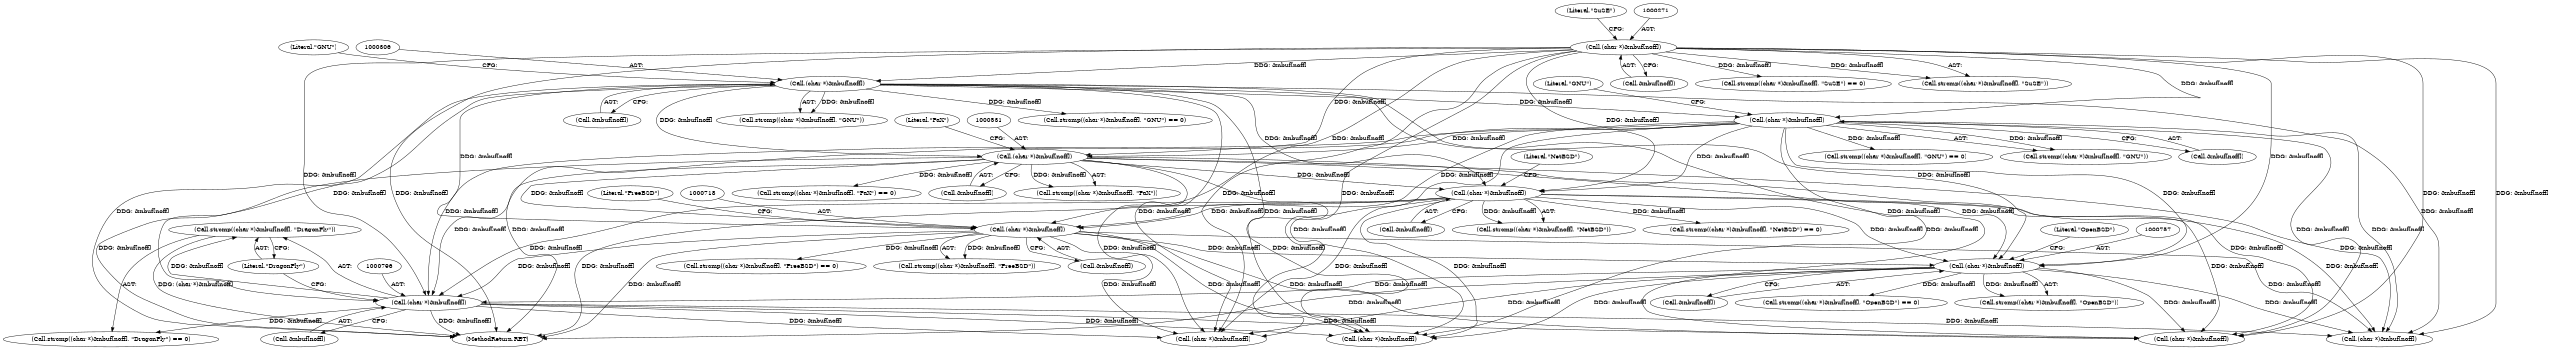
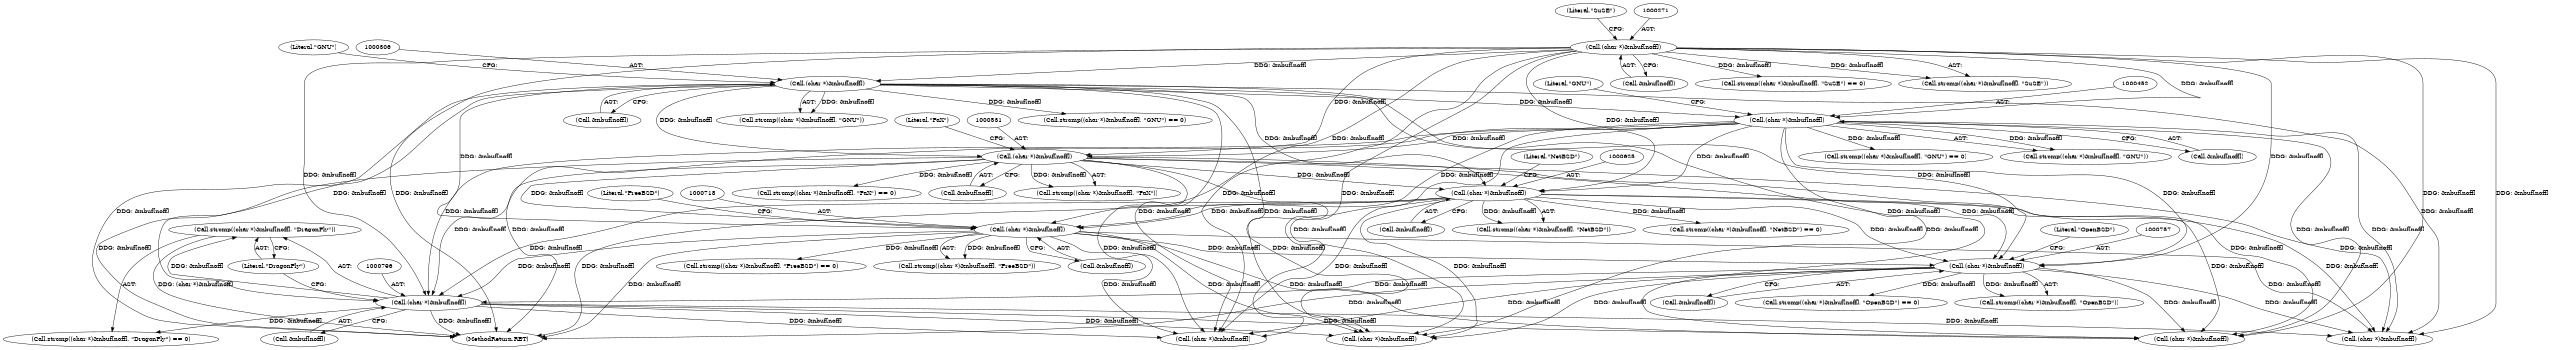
none -> (2135, 84)
none -> (1622, 157)
